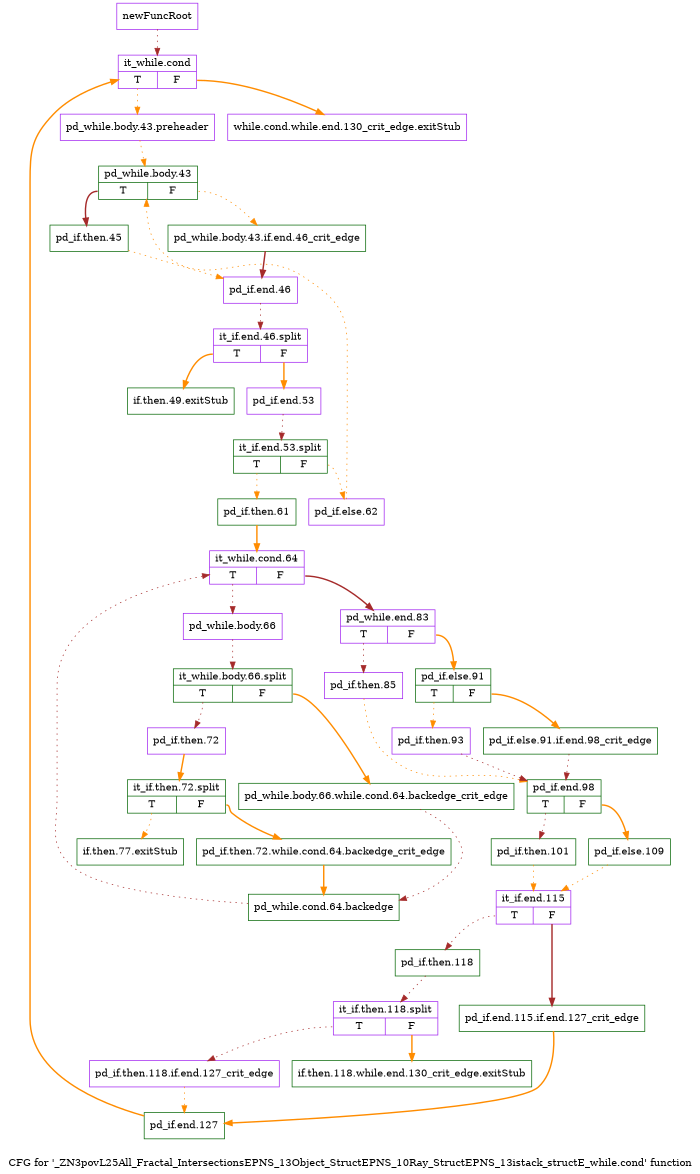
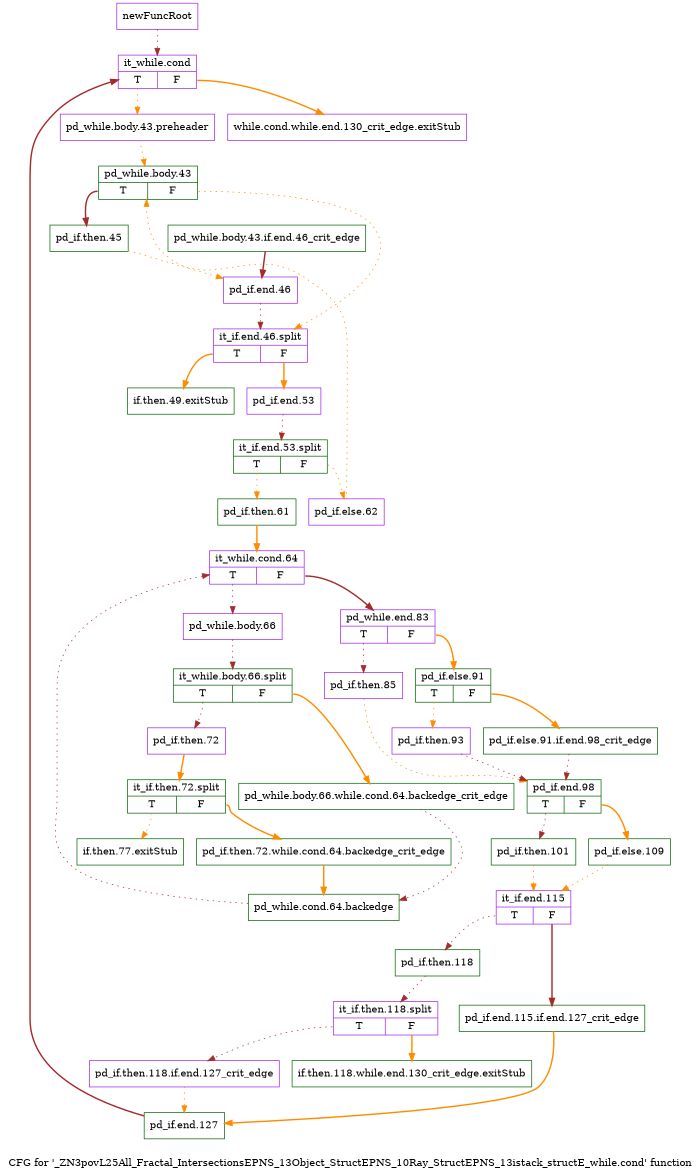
(228, 200) -> (356, 214)
(30, 610) -> (30, 610)
